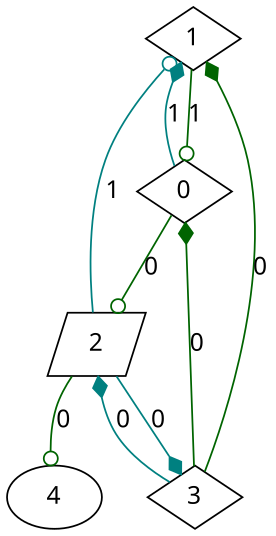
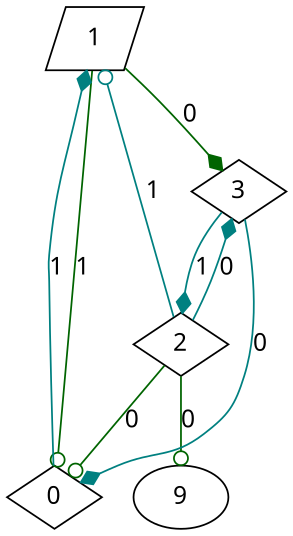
(193, 39) -> (95, 39)
(147, 258) -> (122, 415)
(252, 276) -> (168, 110)
(97, 344) -> (181, 344)
(190, 355) -> (240, 388)
(124, 421) -> (203, 268)
(54, 497) -> (181, 497)
